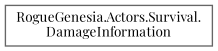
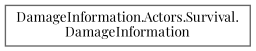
(109, 26) -> (128, 26)
